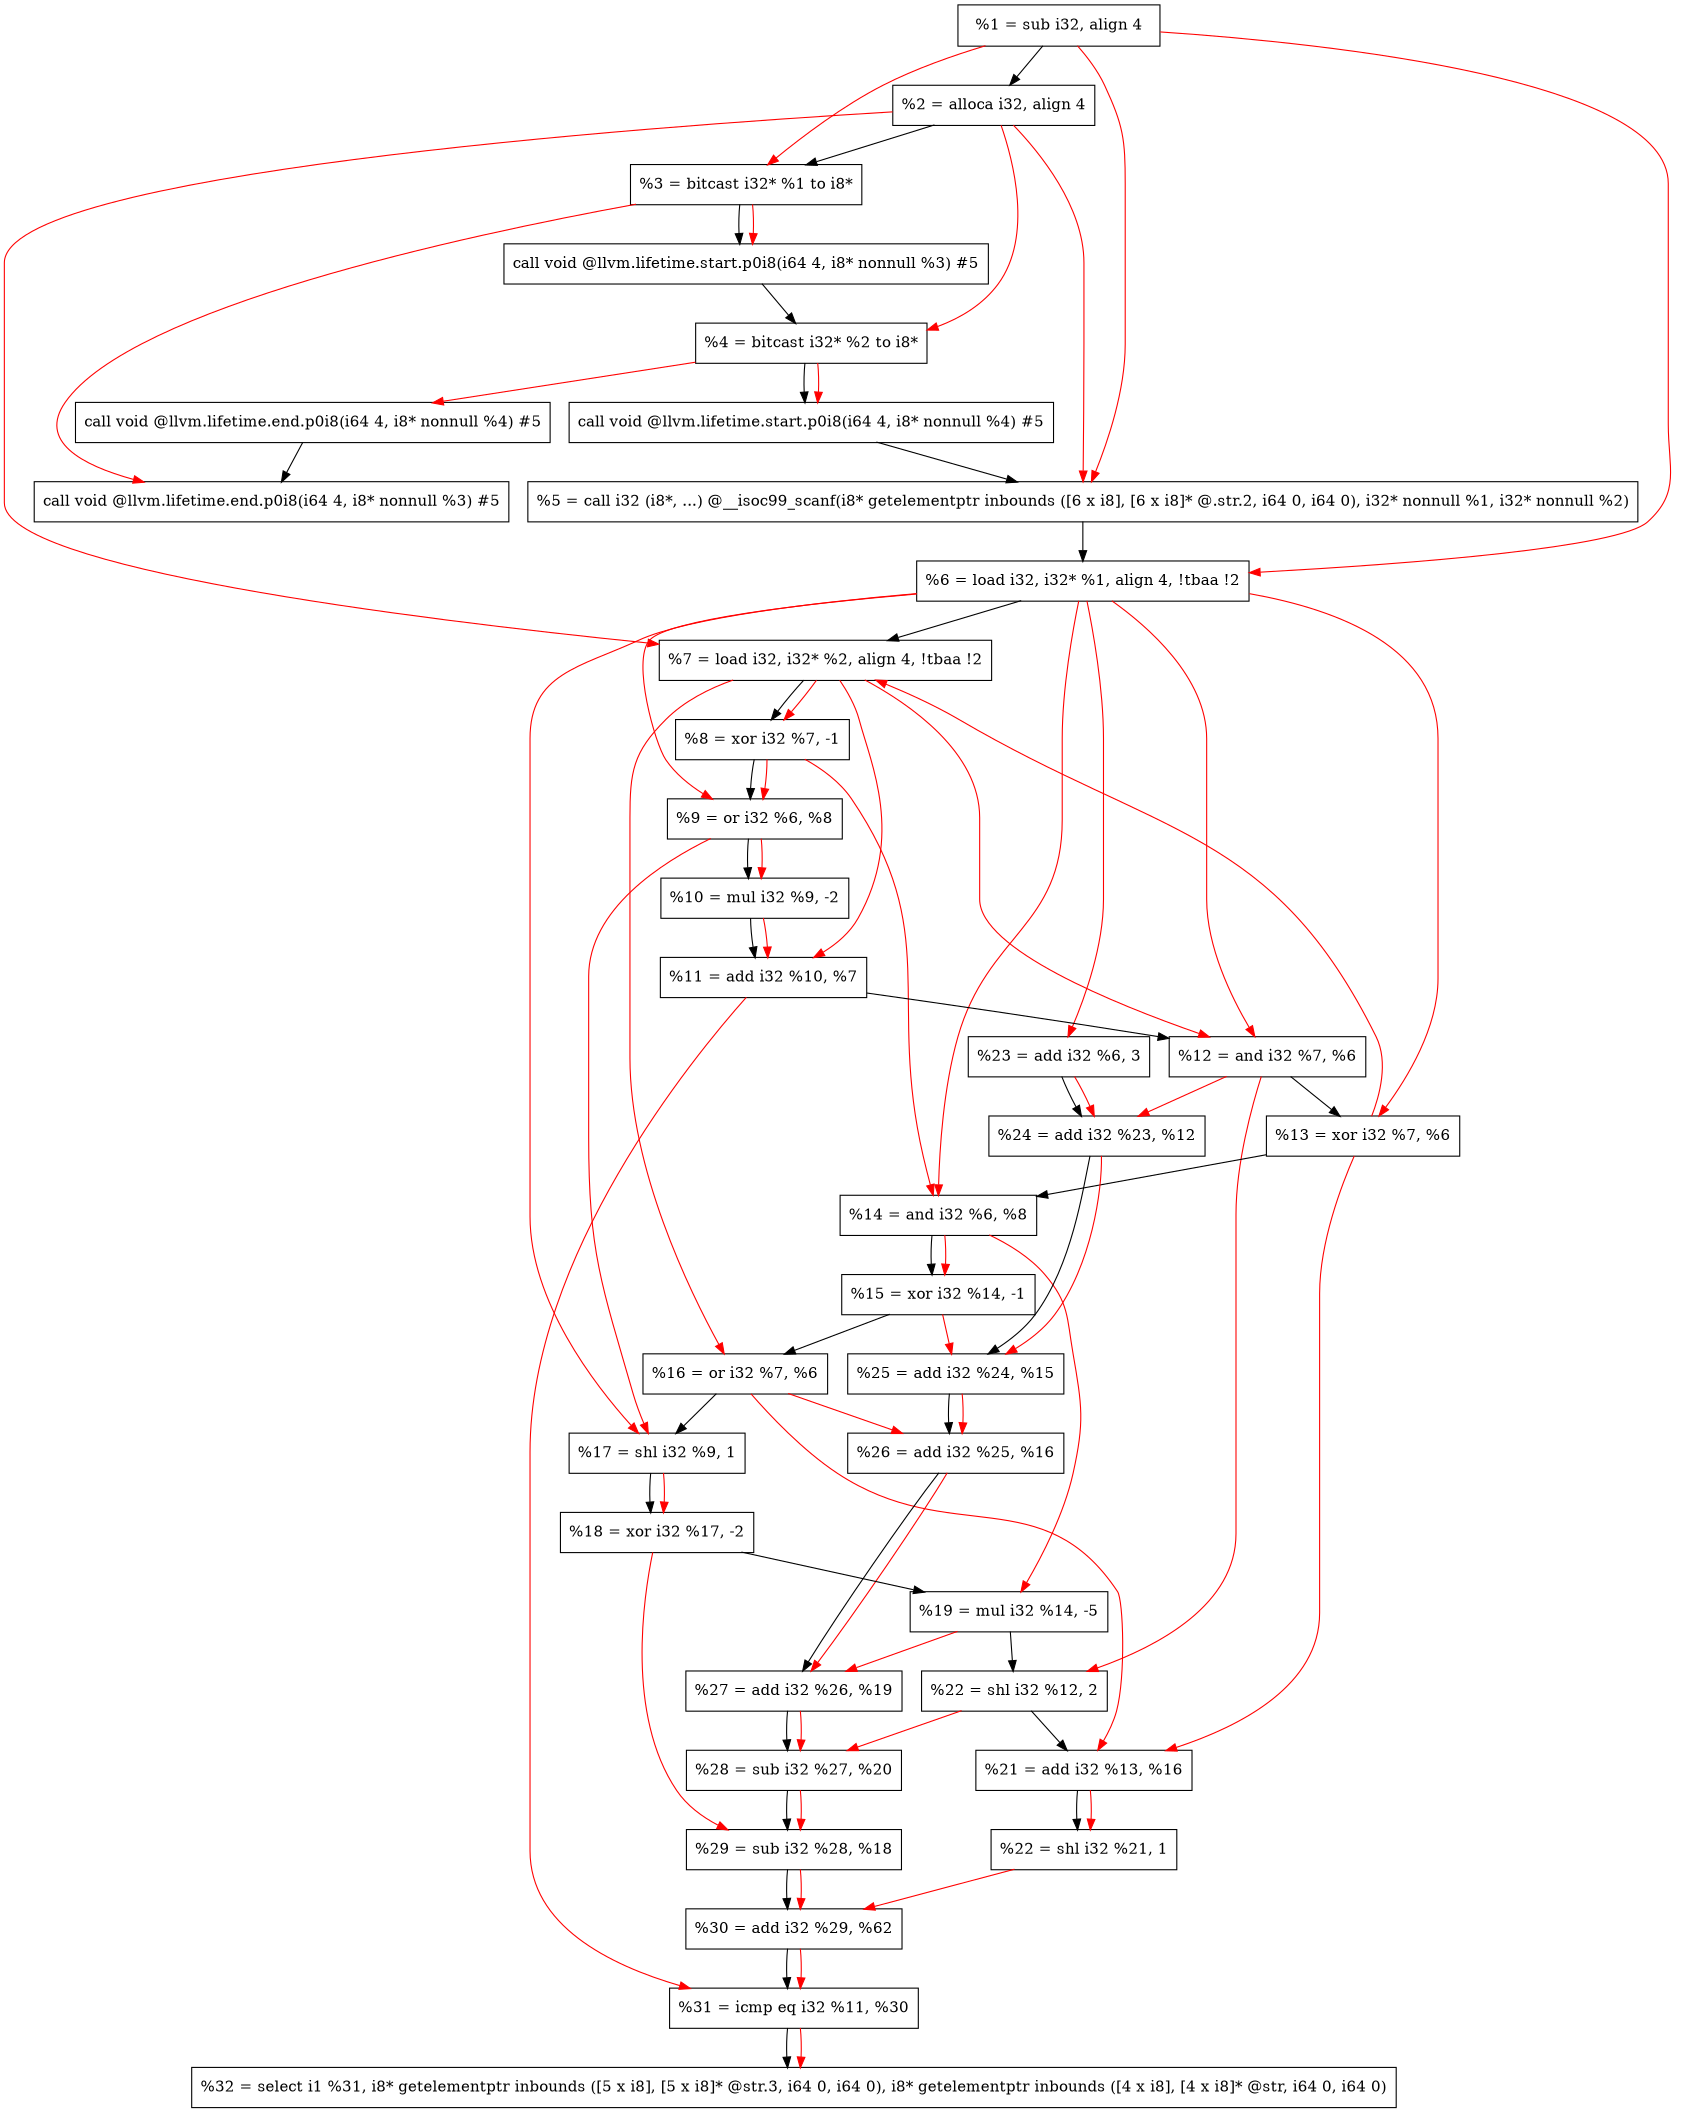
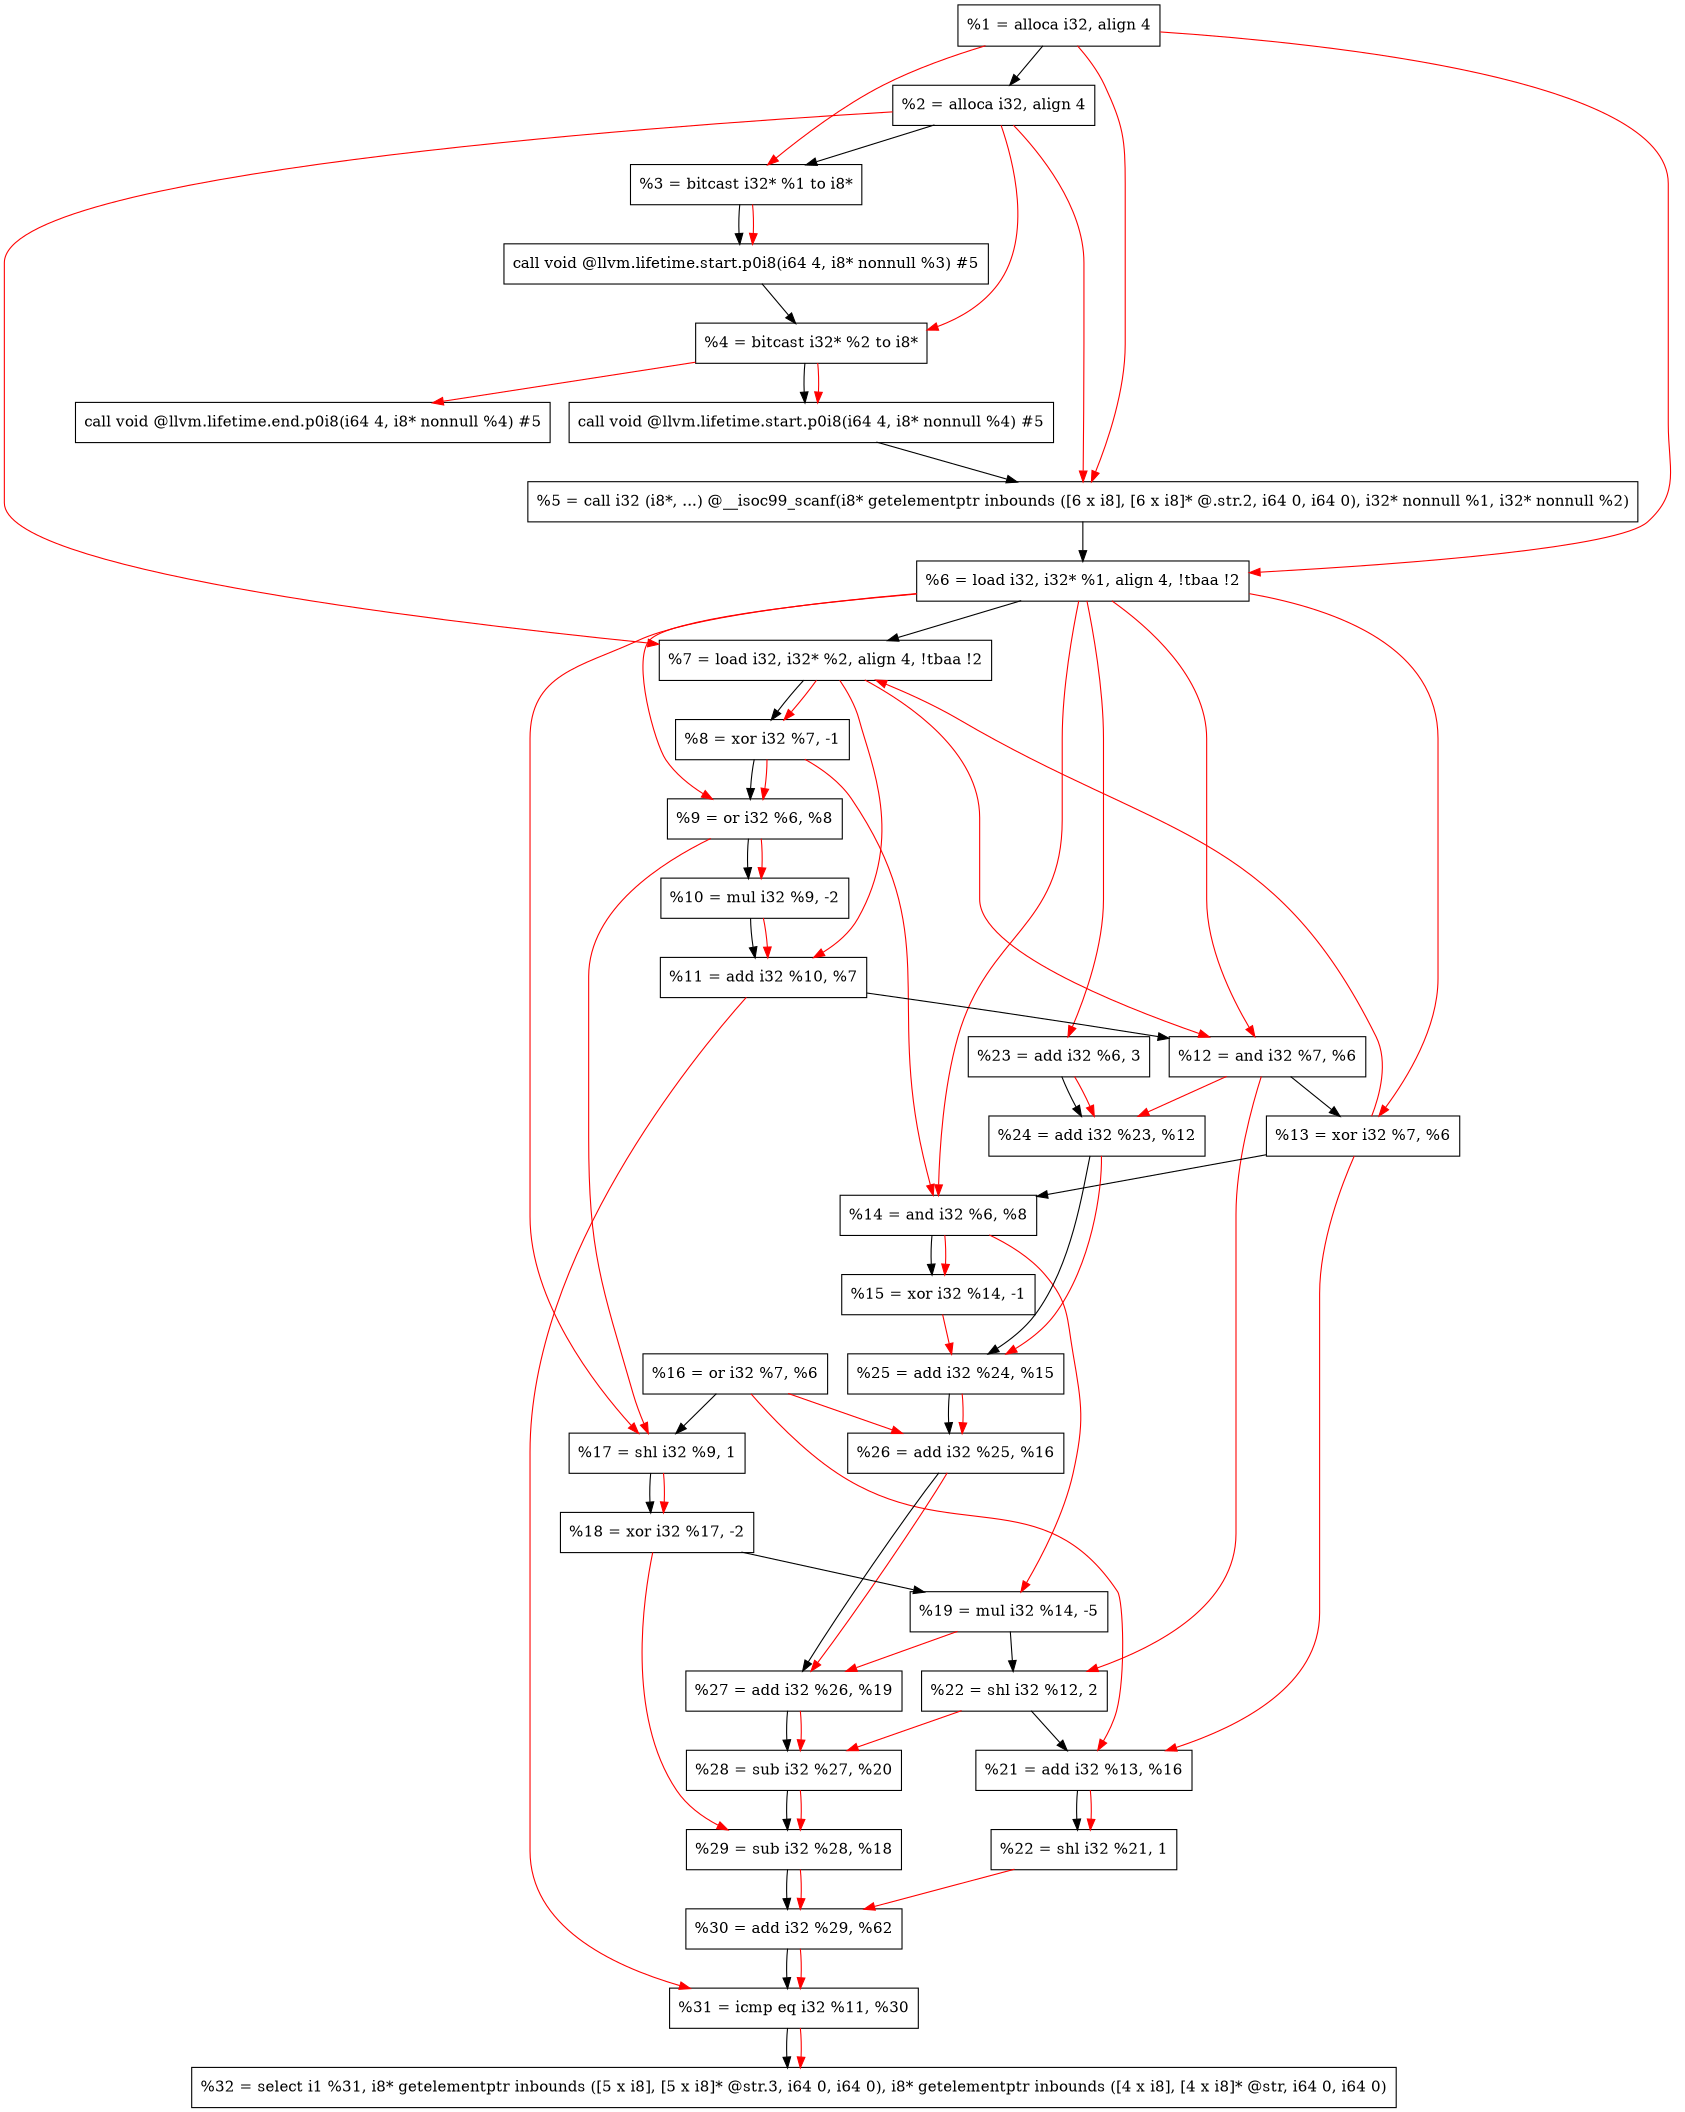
(1059, 26) -> (1059, 26)
(272, 502) -> none
(630, 996) -> none
(842, 1332) -> none
